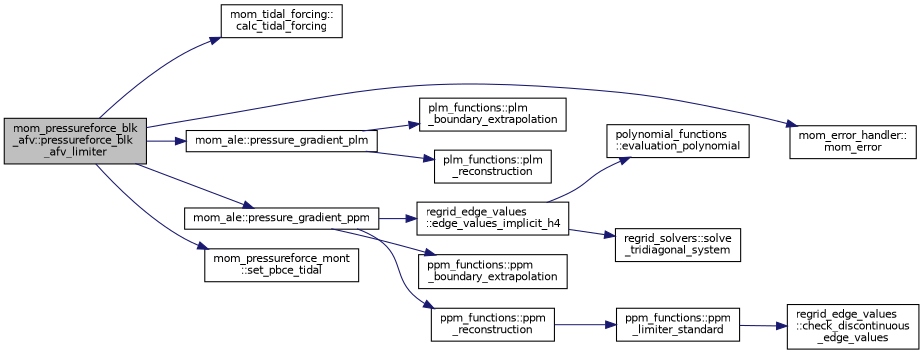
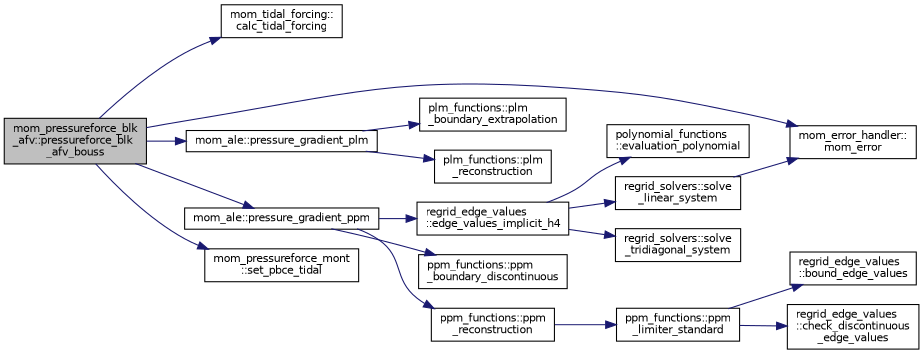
(75, 141) -> (75, 141)
none -> (678, 193)
none -> (853, 268)
(493, 272) -> (493, 272)
